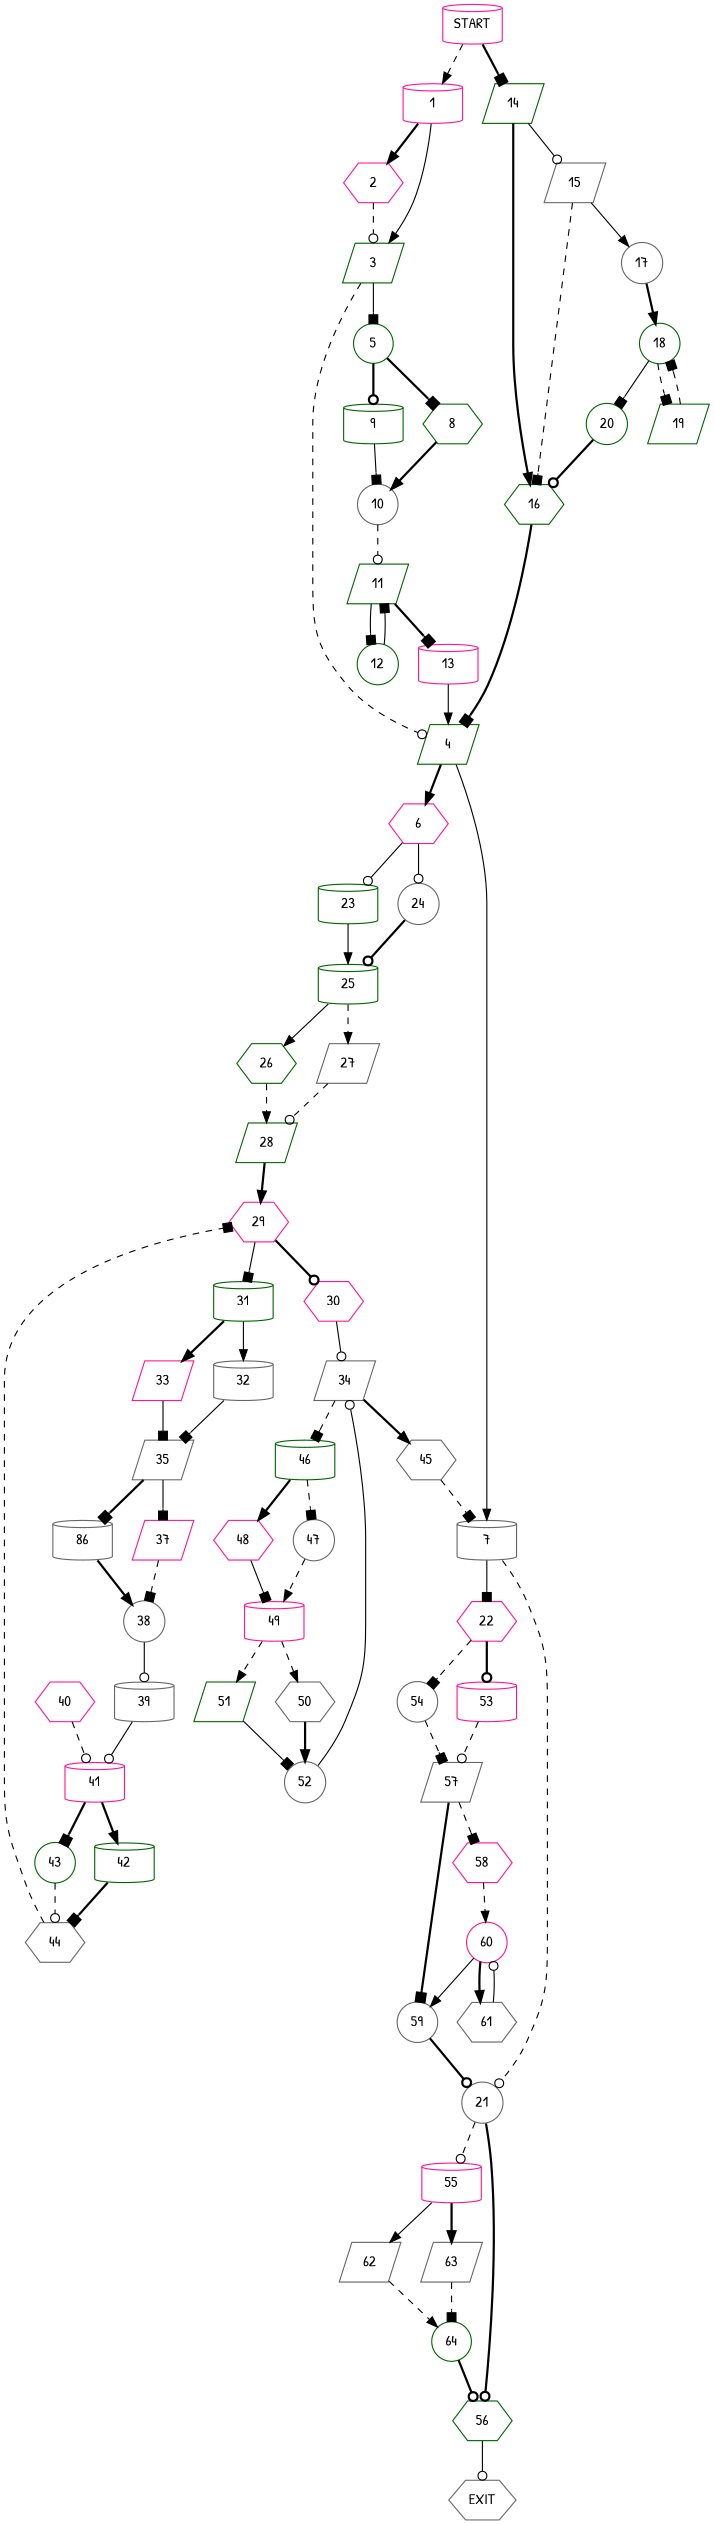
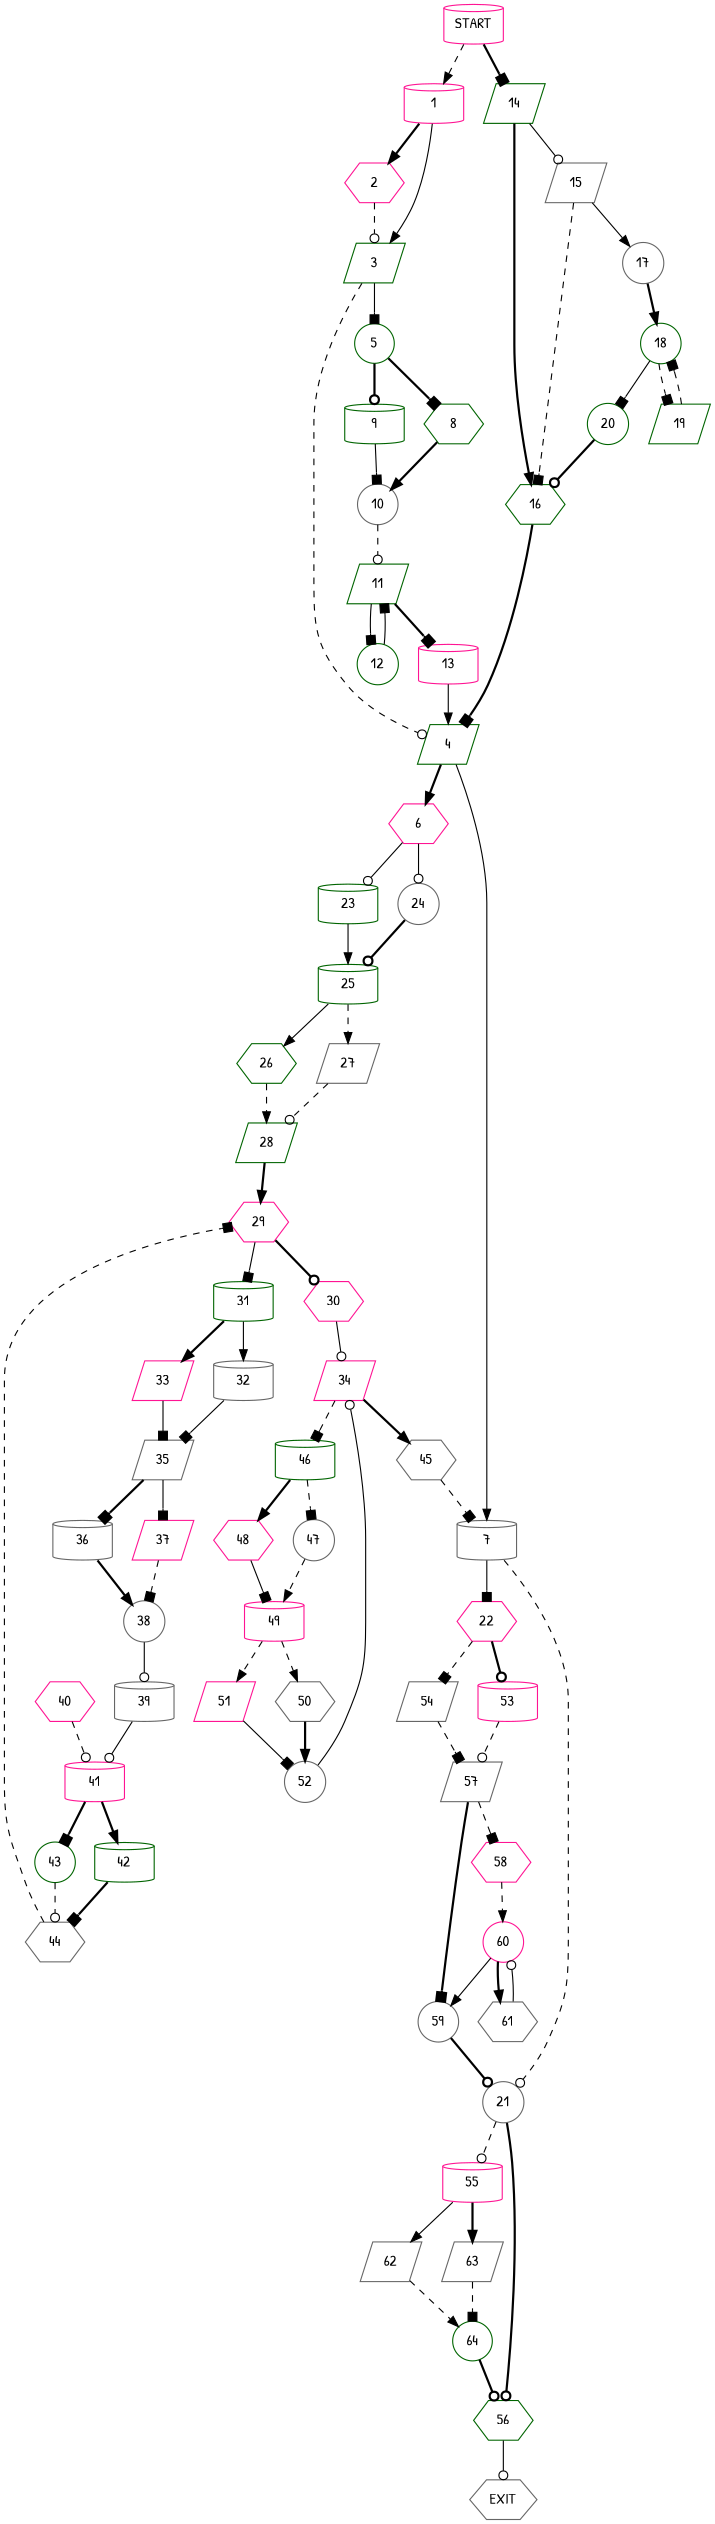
(345, 1381) -> (345, 1381)
(83, 1540) -> (83, 1540)
(225, 1702) -> (225, 1702)
(417, 1702) -> (427, 1702)
